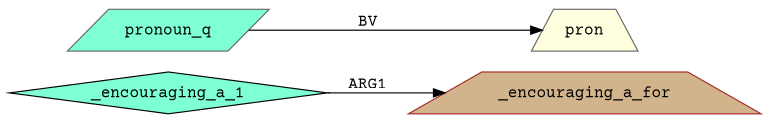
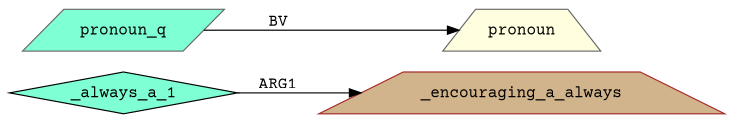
(585, 30) -> (522, 30)
(168, 93) -> (123, 93)
(585, 93) -> (522, 93)
